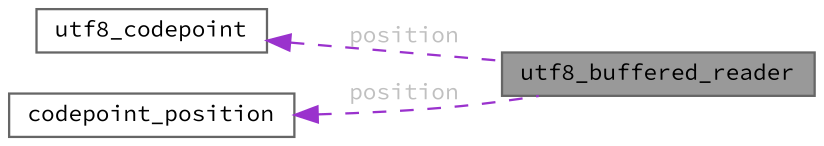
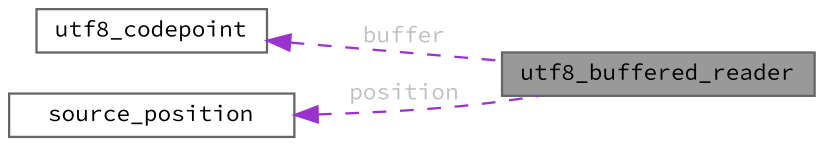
(398, 37) -> (398, 37)
(152, 115) -> (152, 115)
